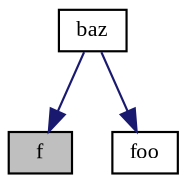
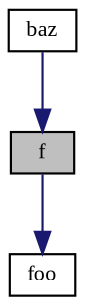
(114, 82) -> (43, 203)
